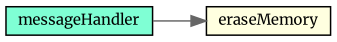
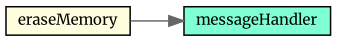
(172, 21) -> (150, 21)
